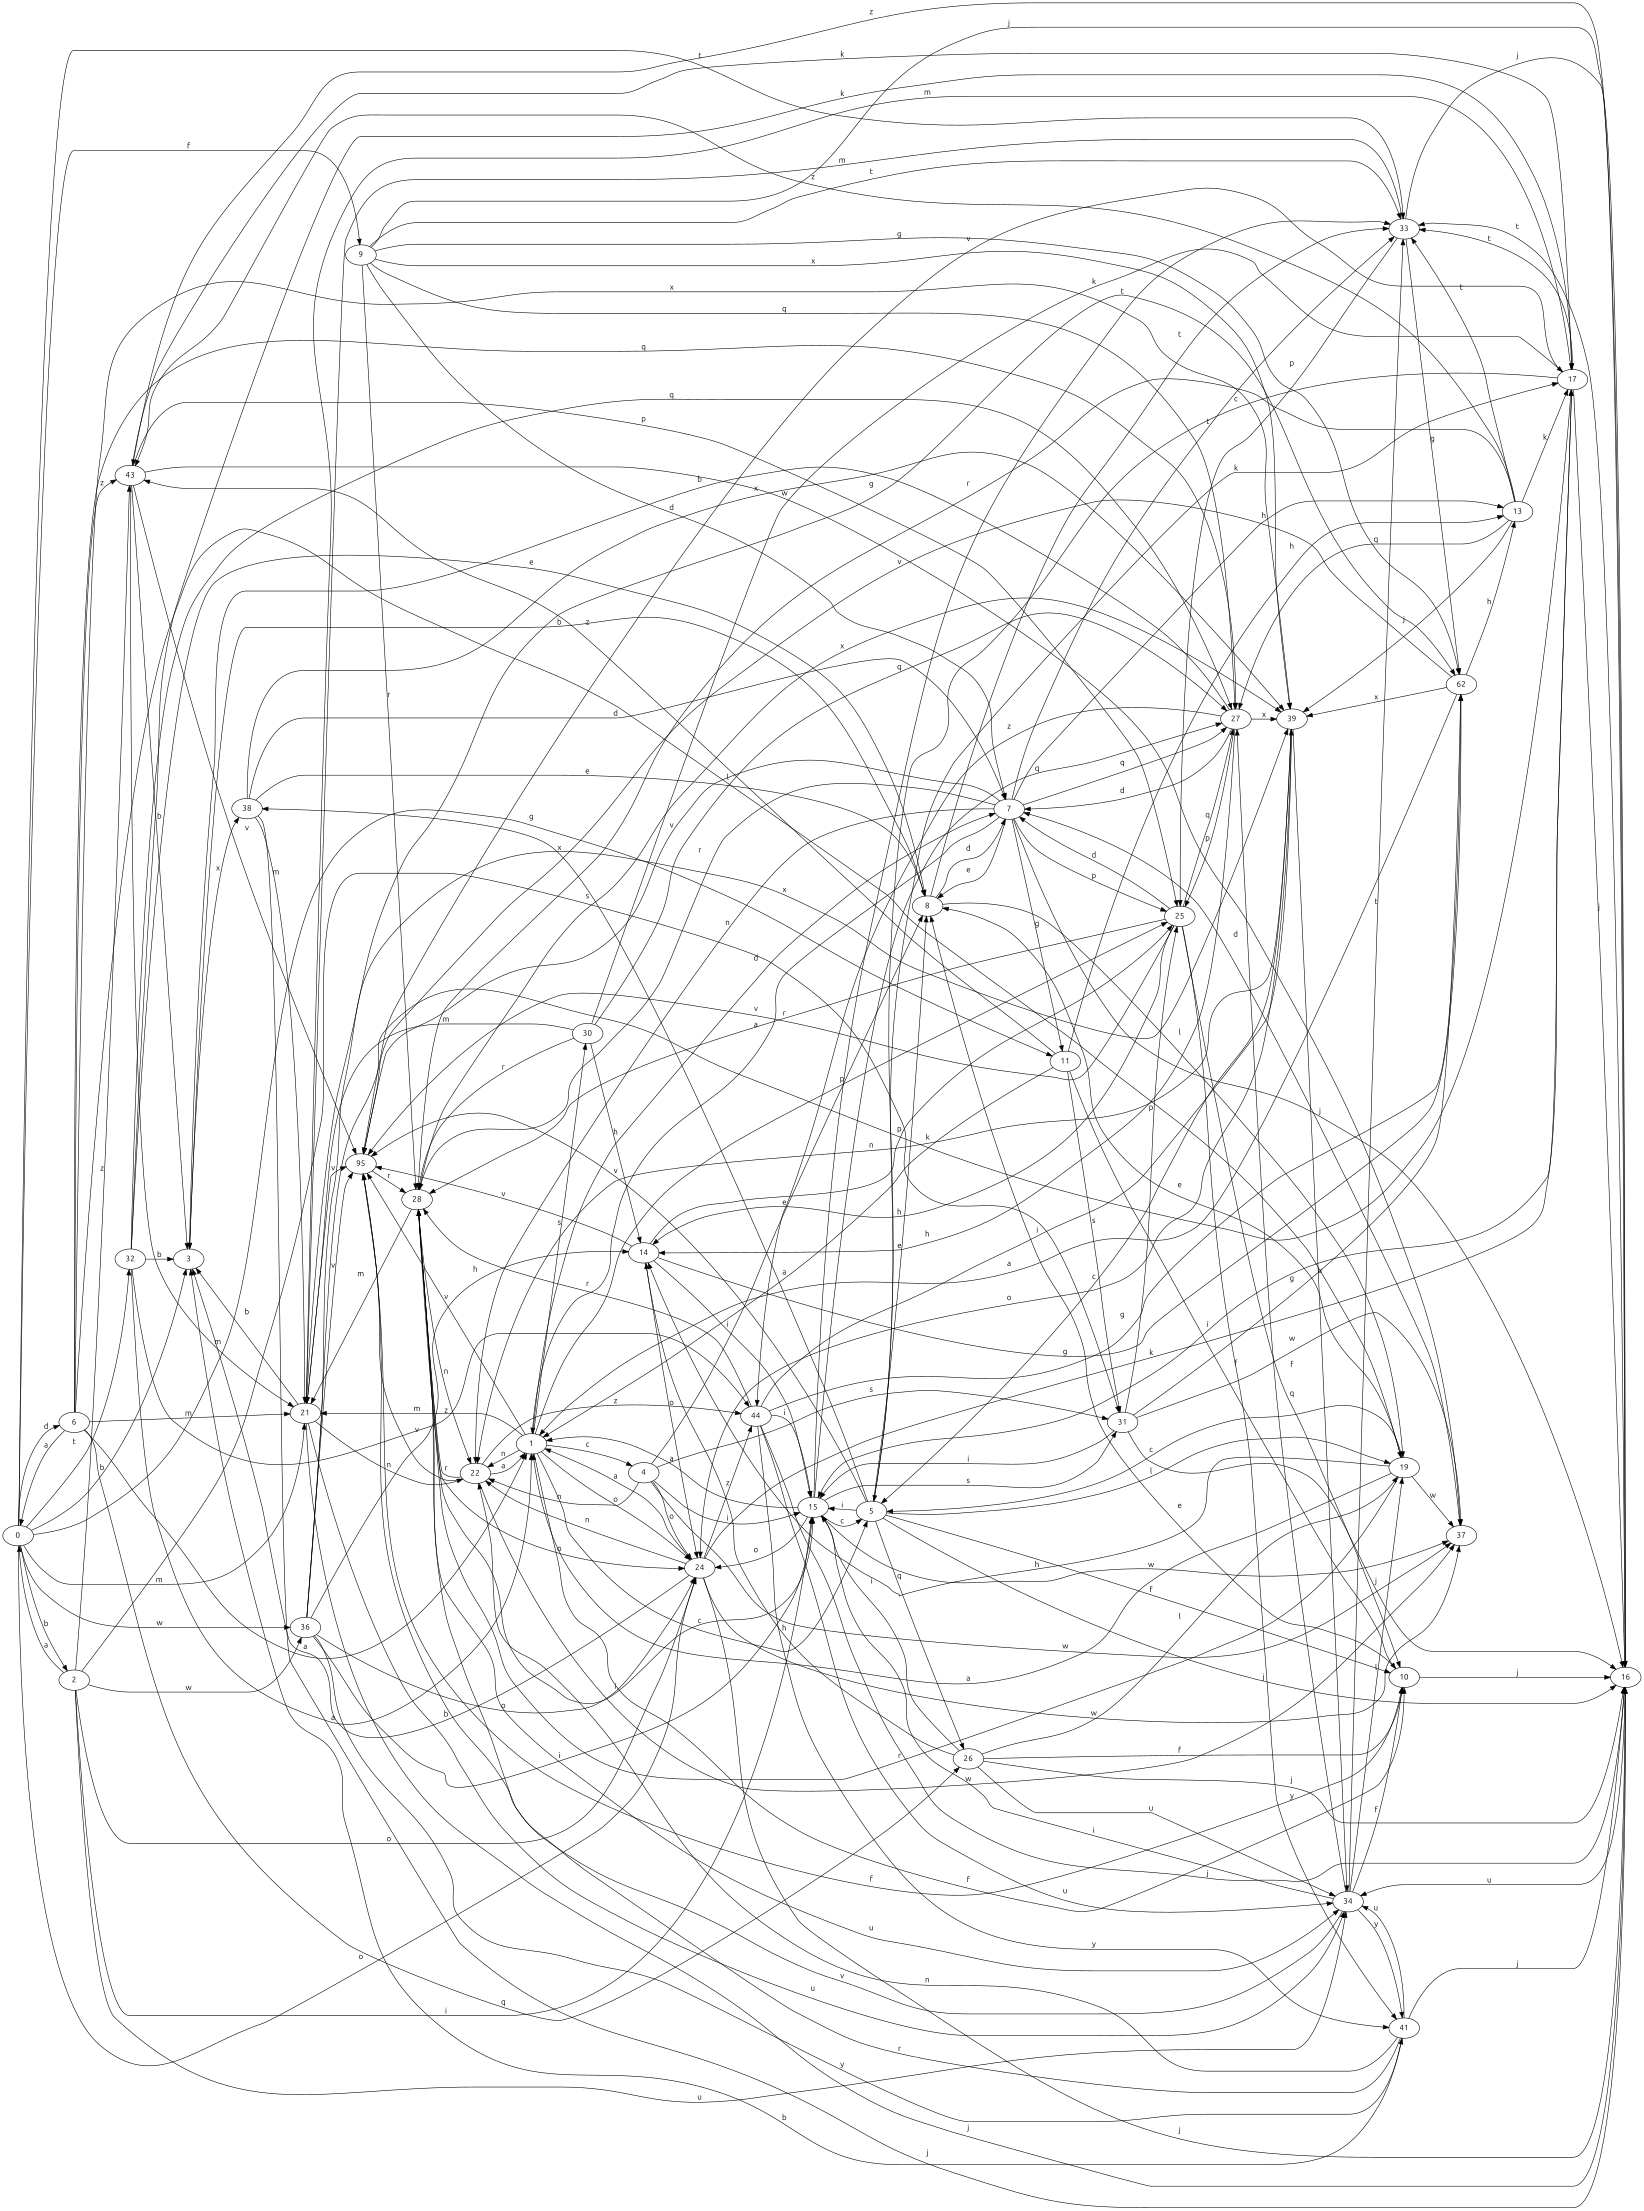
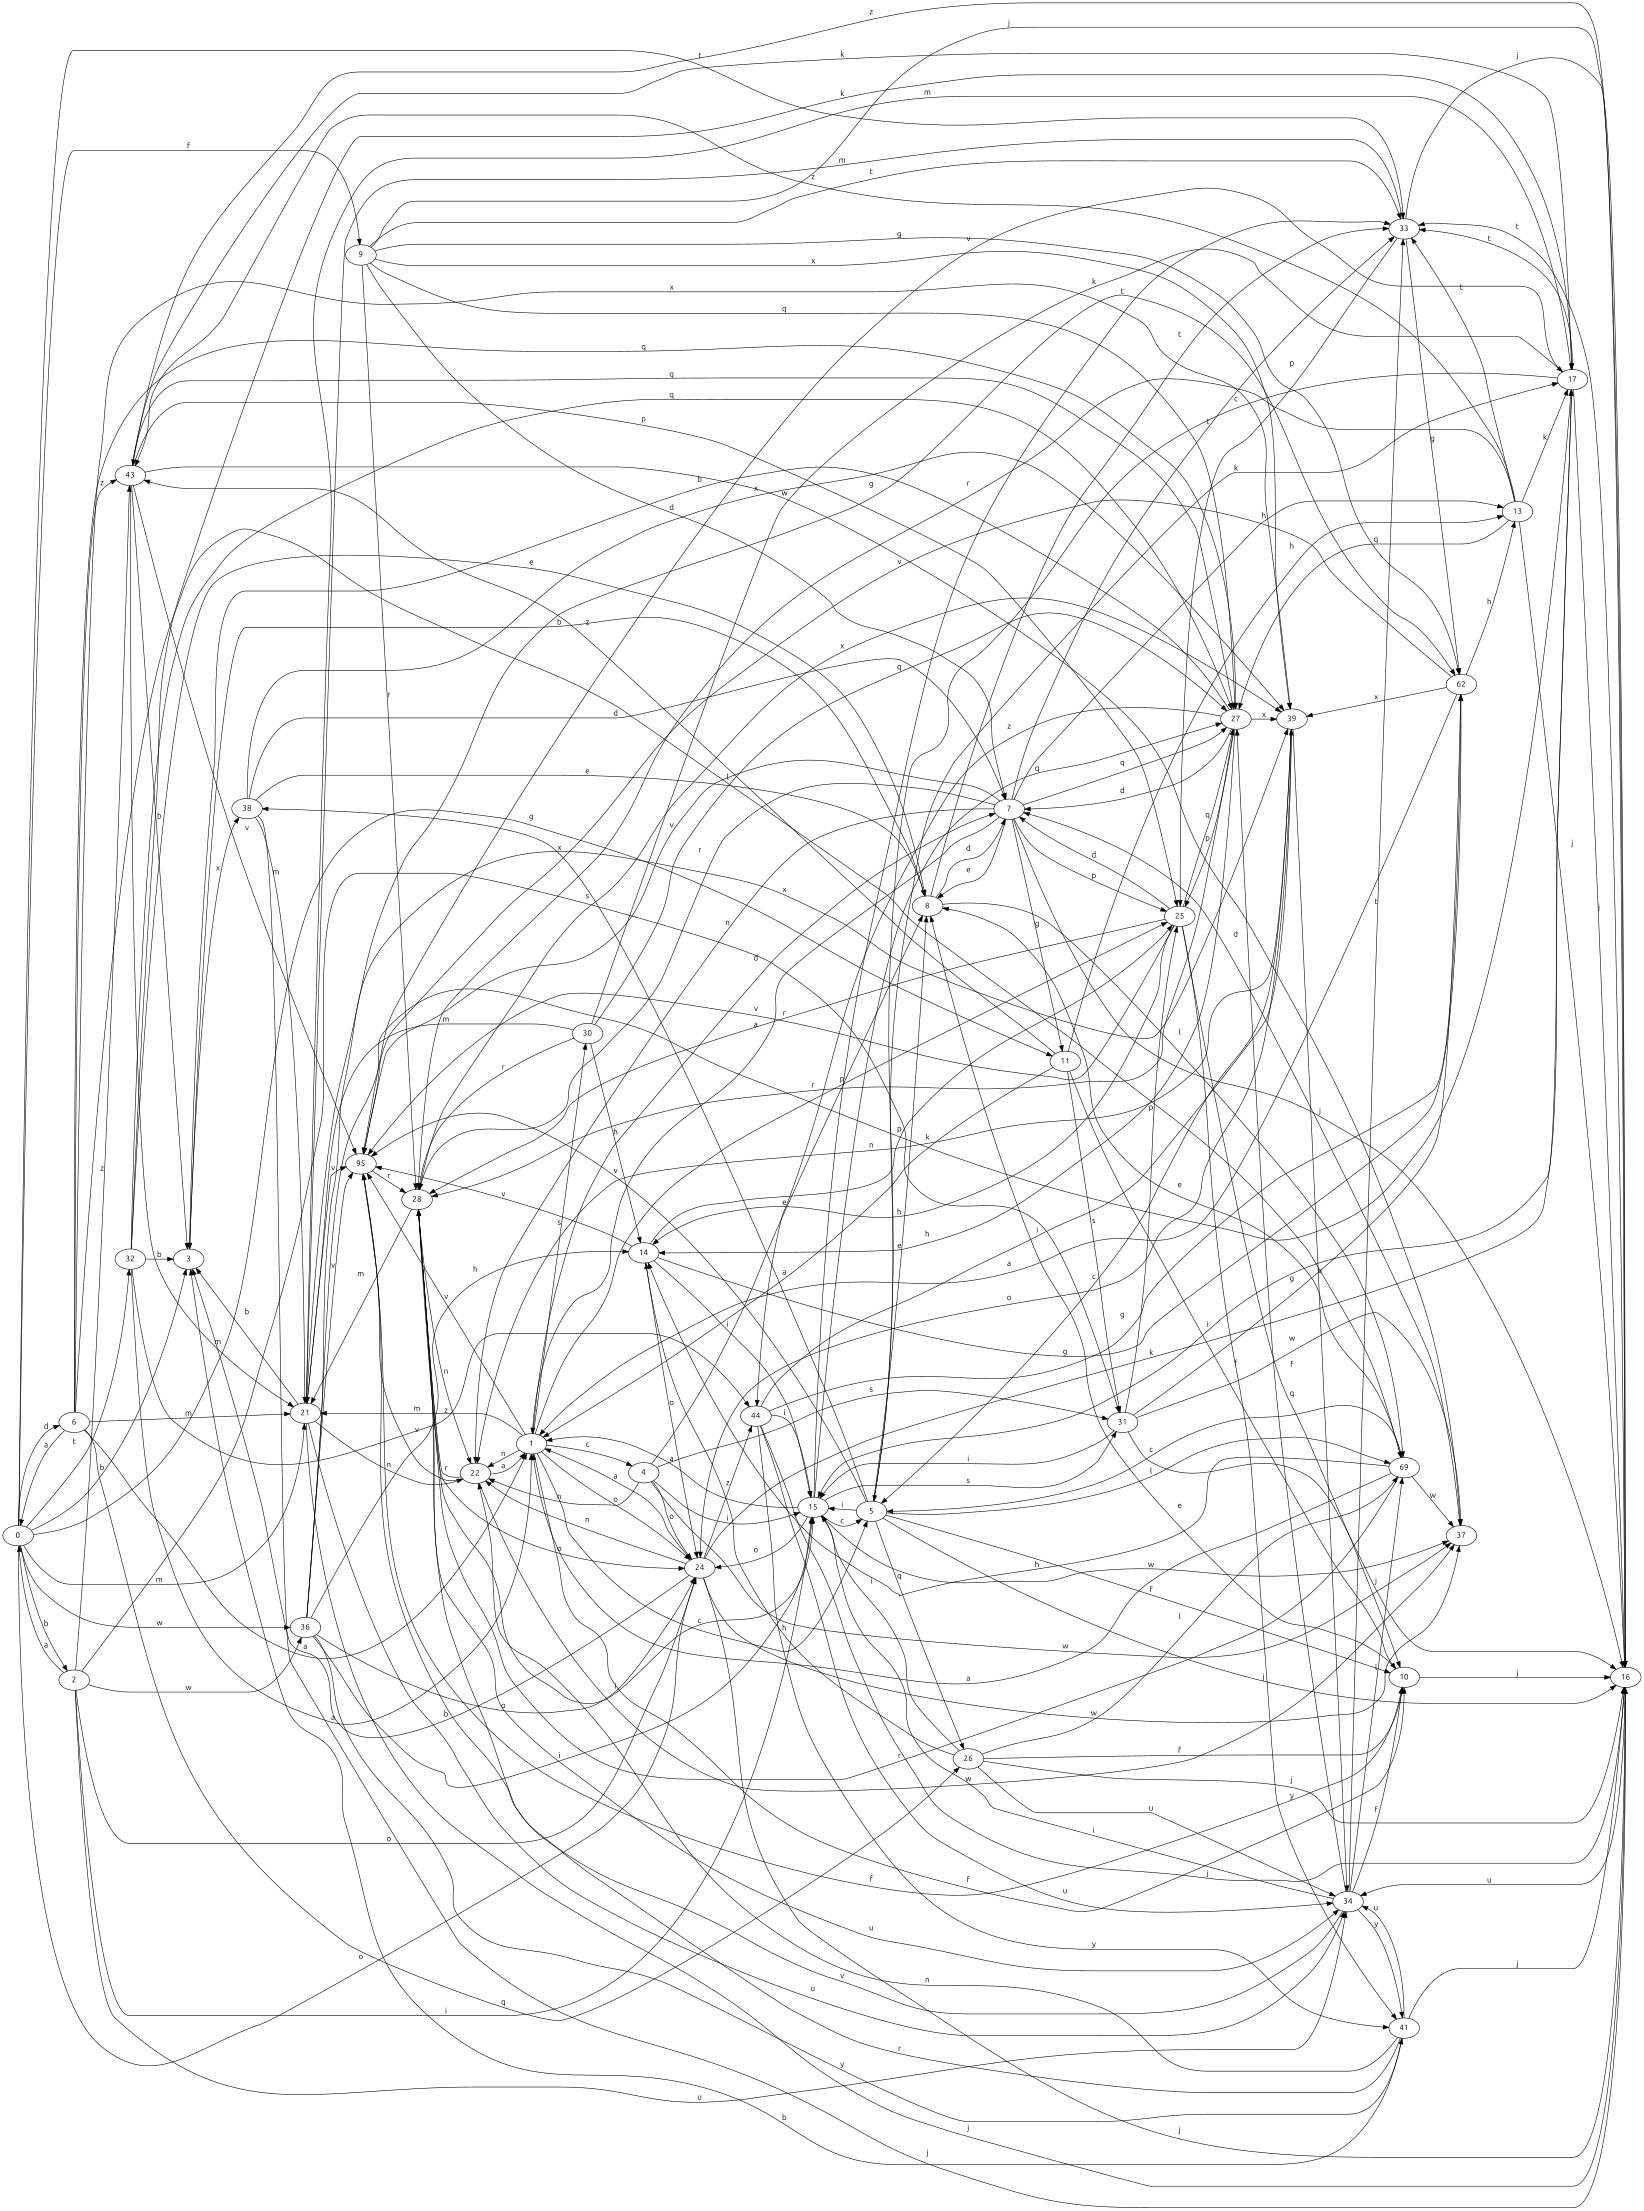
none -> (754, 378)
(1419, 624) -> (1583, 1091)
(602, 1295) -> (963, 1089)
(606, 1406) -> none
(1404, 1468) -> (1404, 1468)
